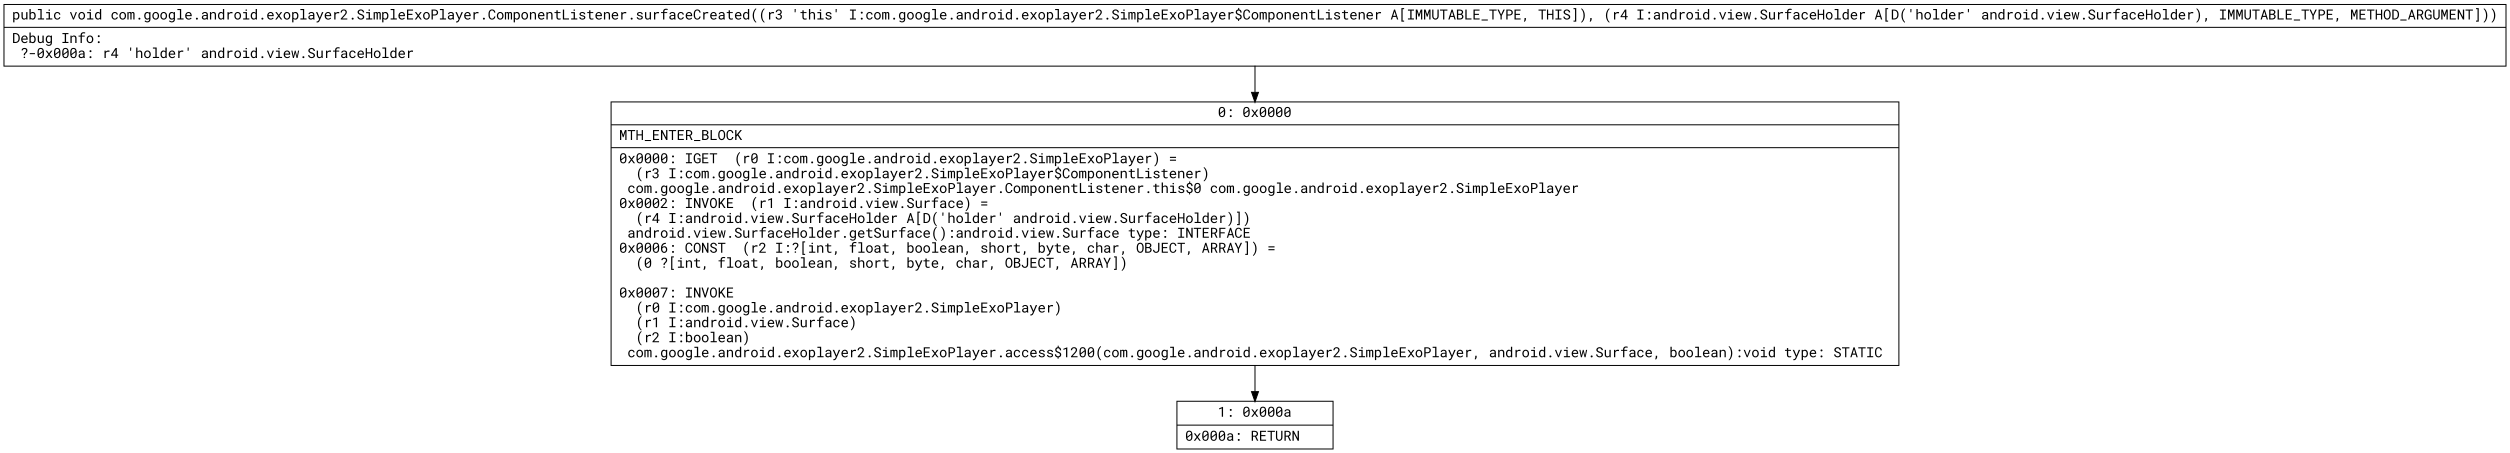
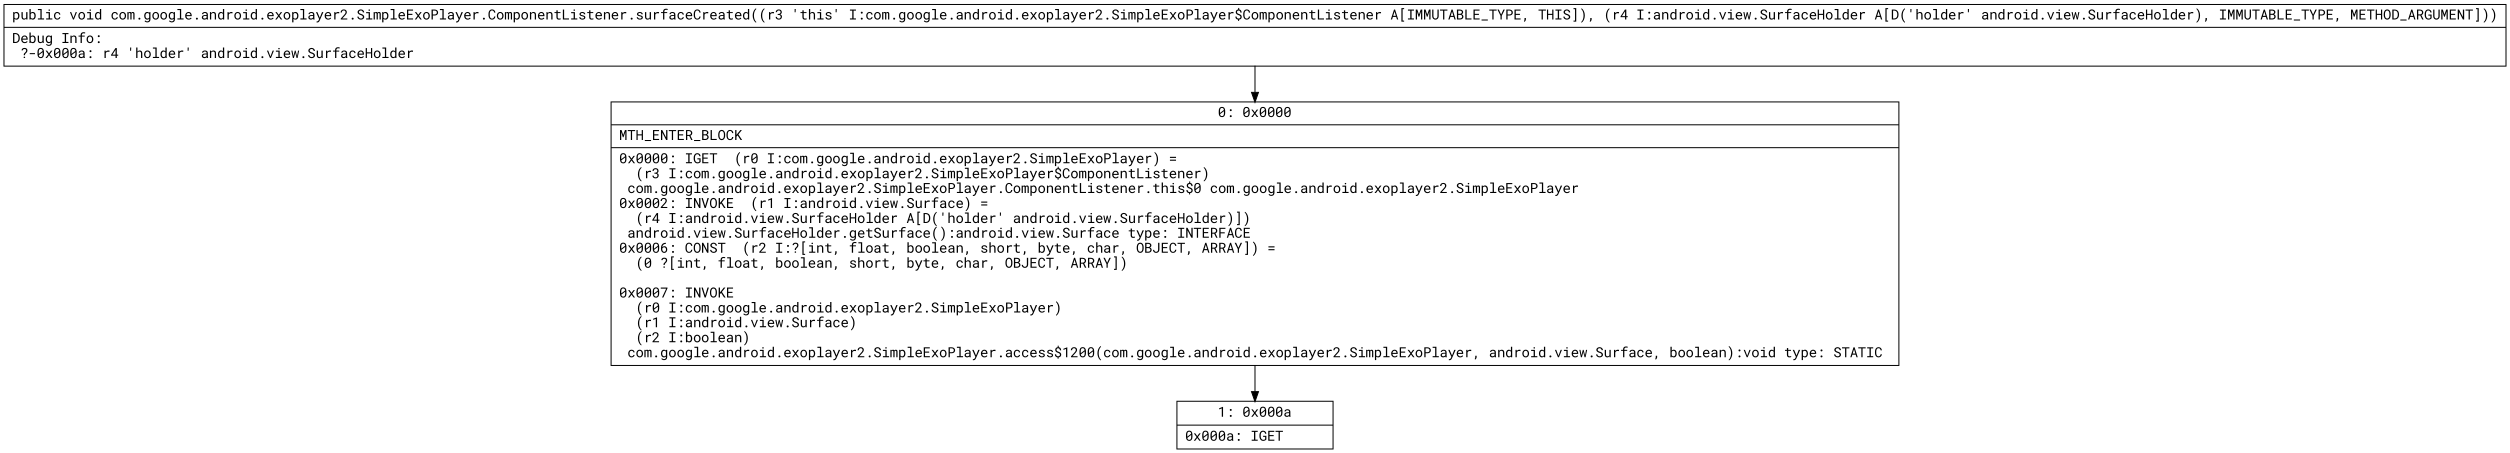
(1255, 437) -> (1247, 437)
